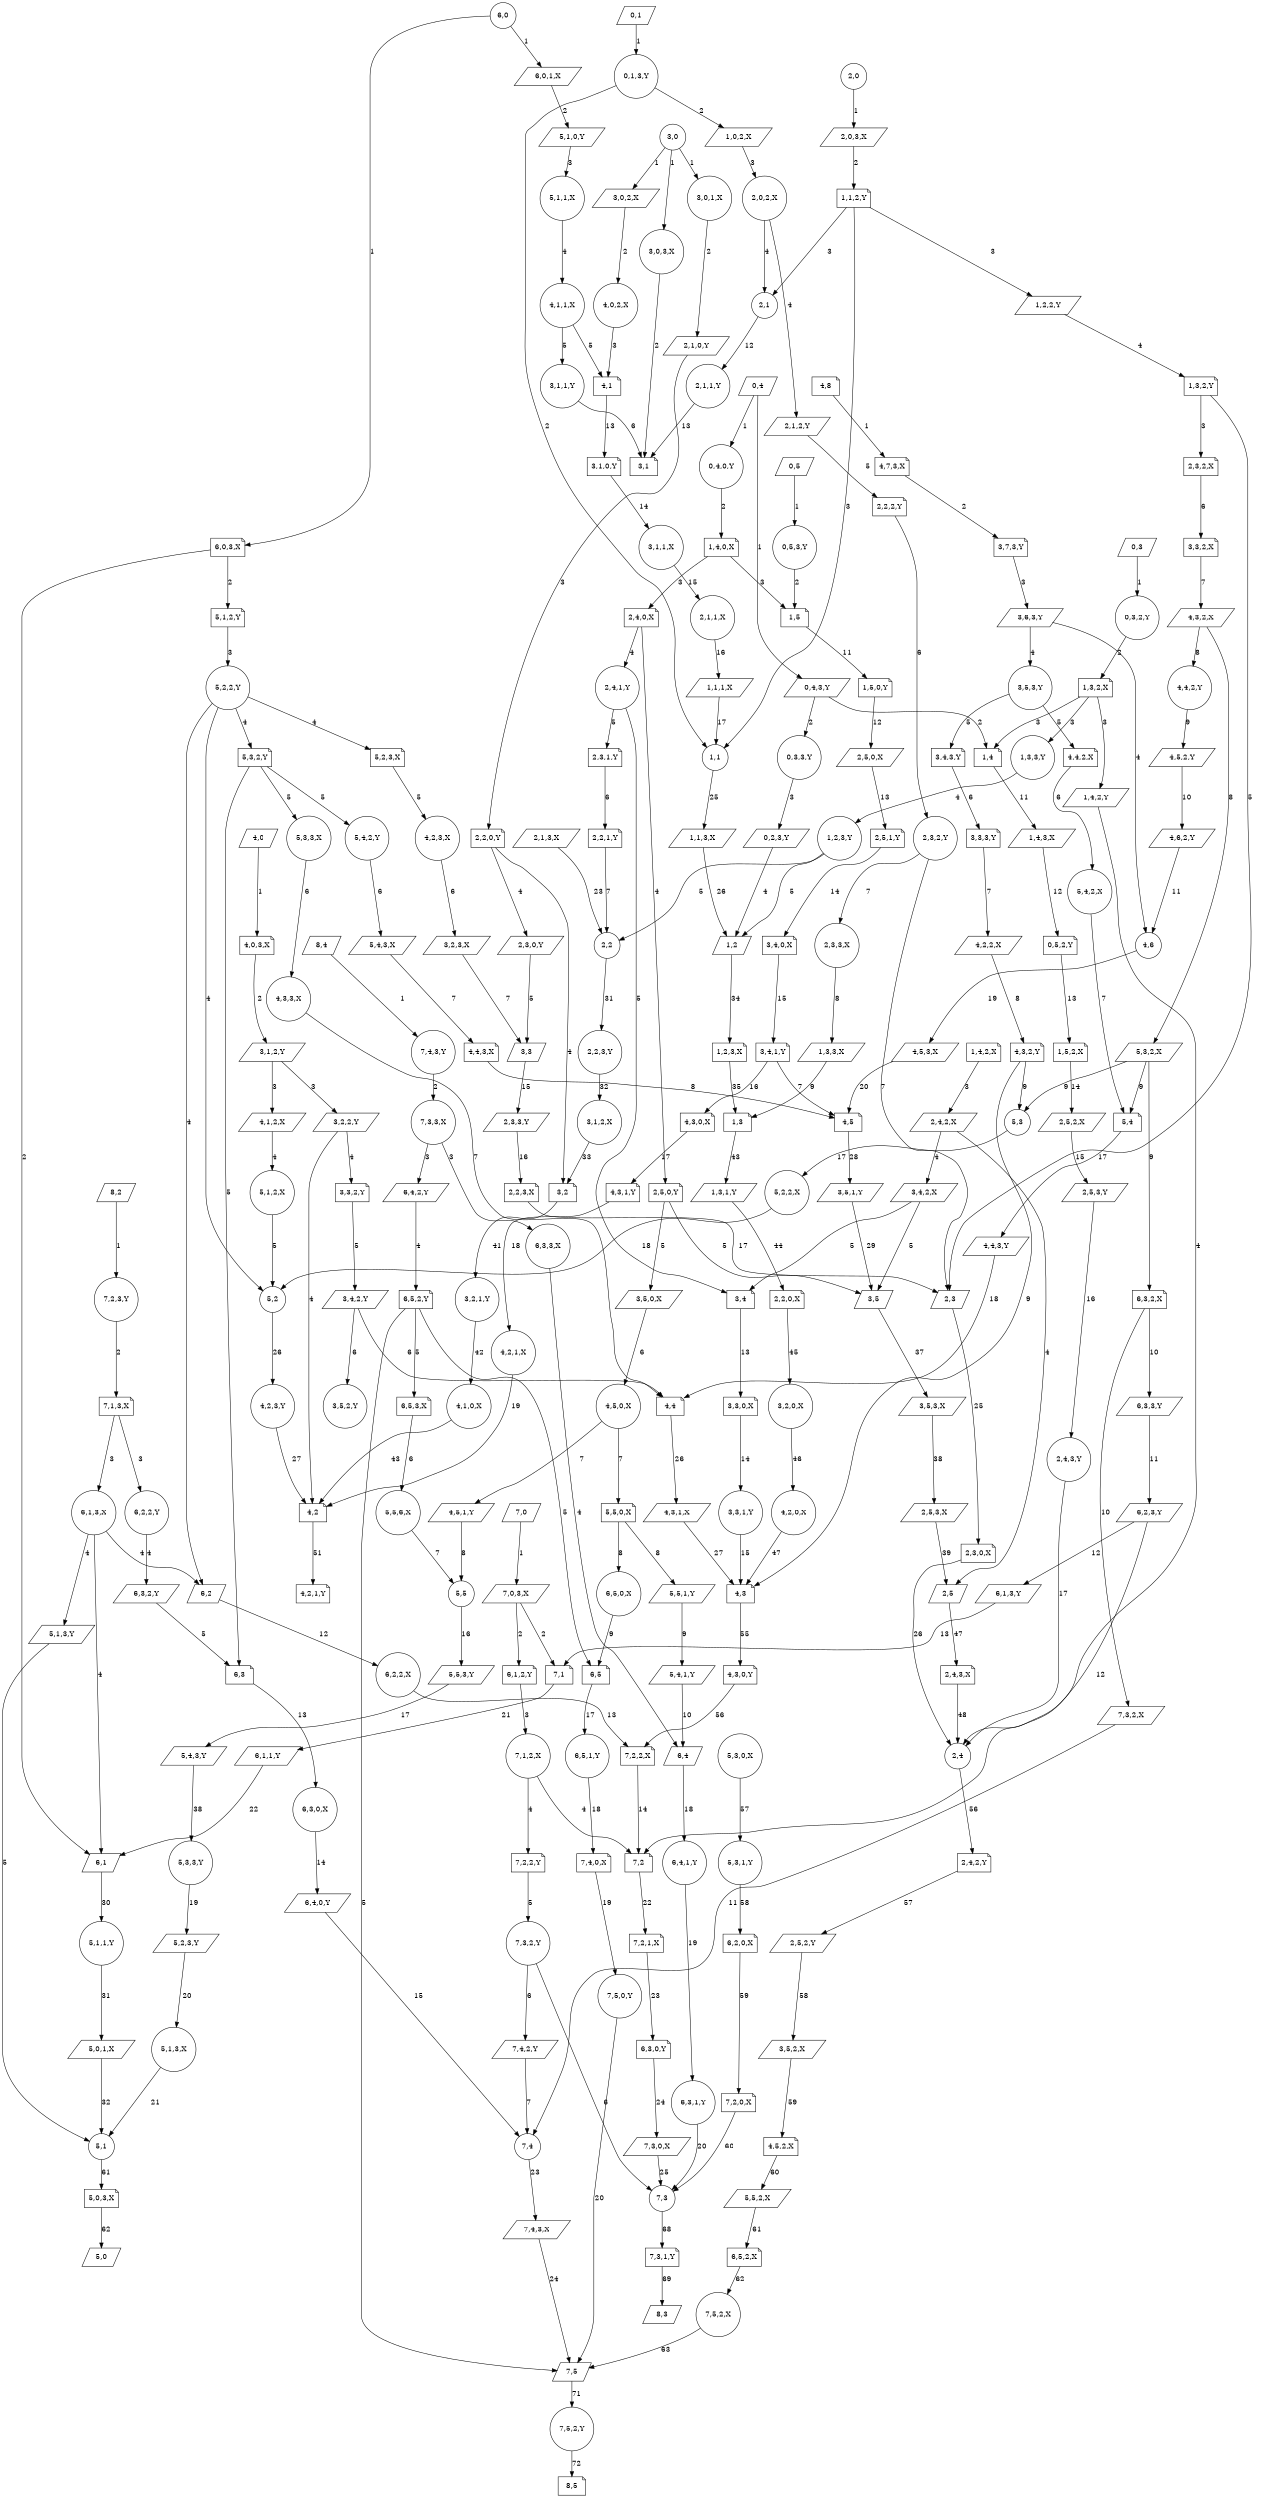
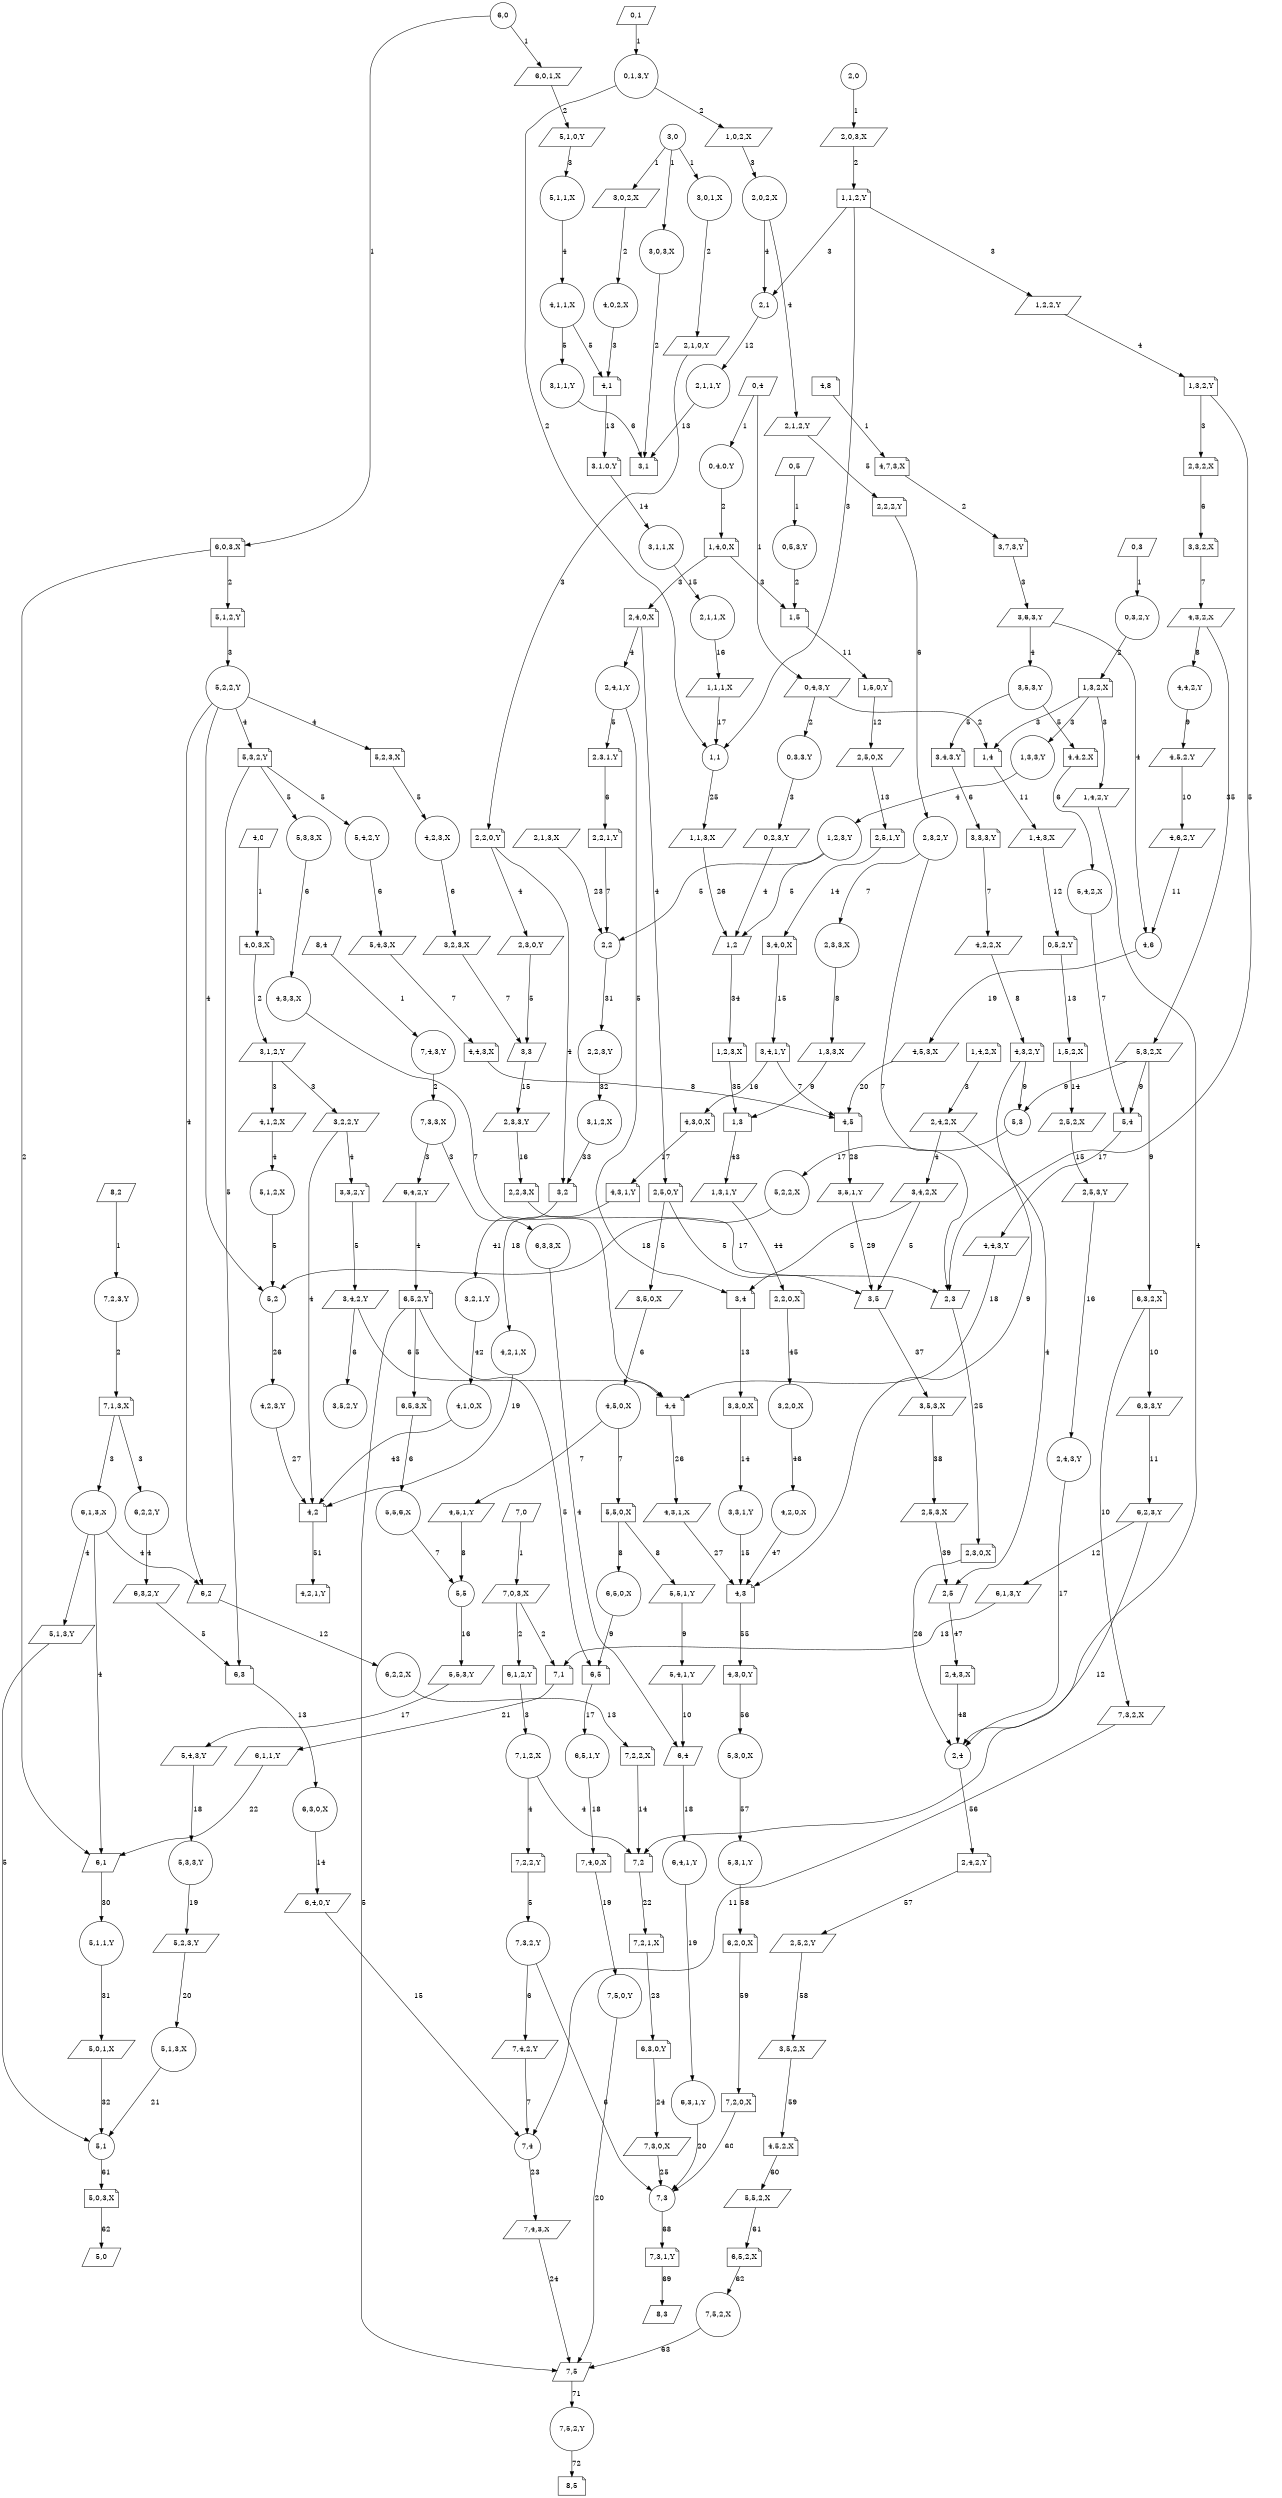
(1231, 798) -> (1231, 798)
(697, 1723) -> (740, 1706)
(198, 1810) -> (198, 1810)
